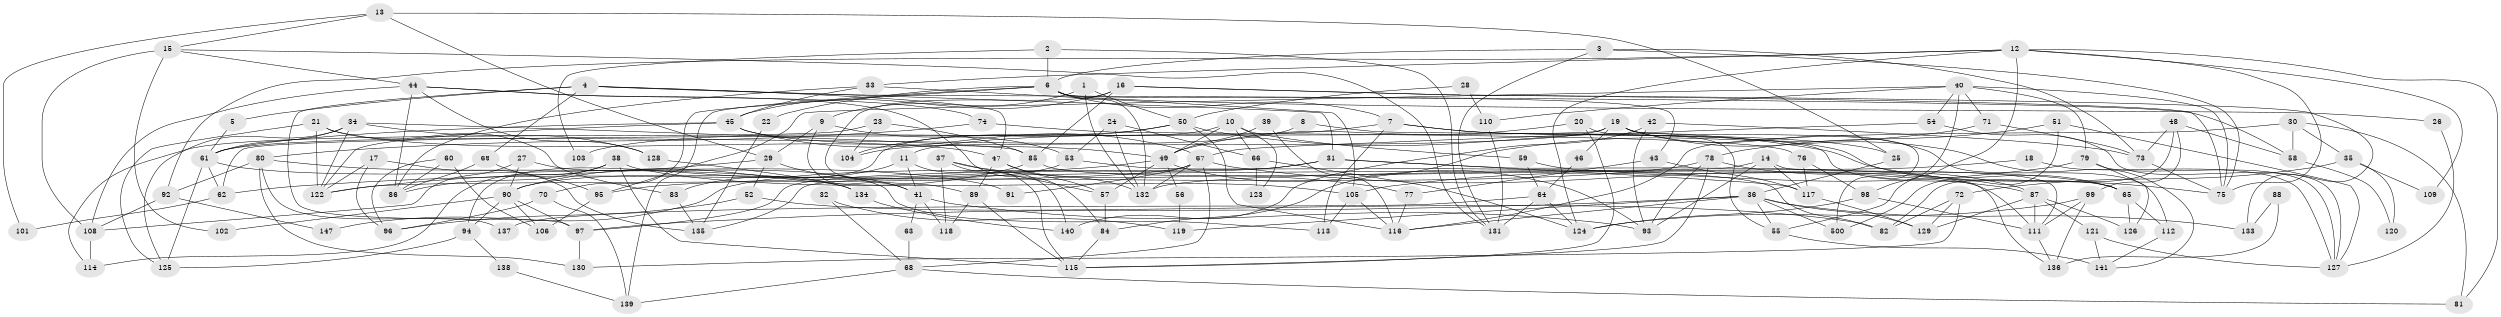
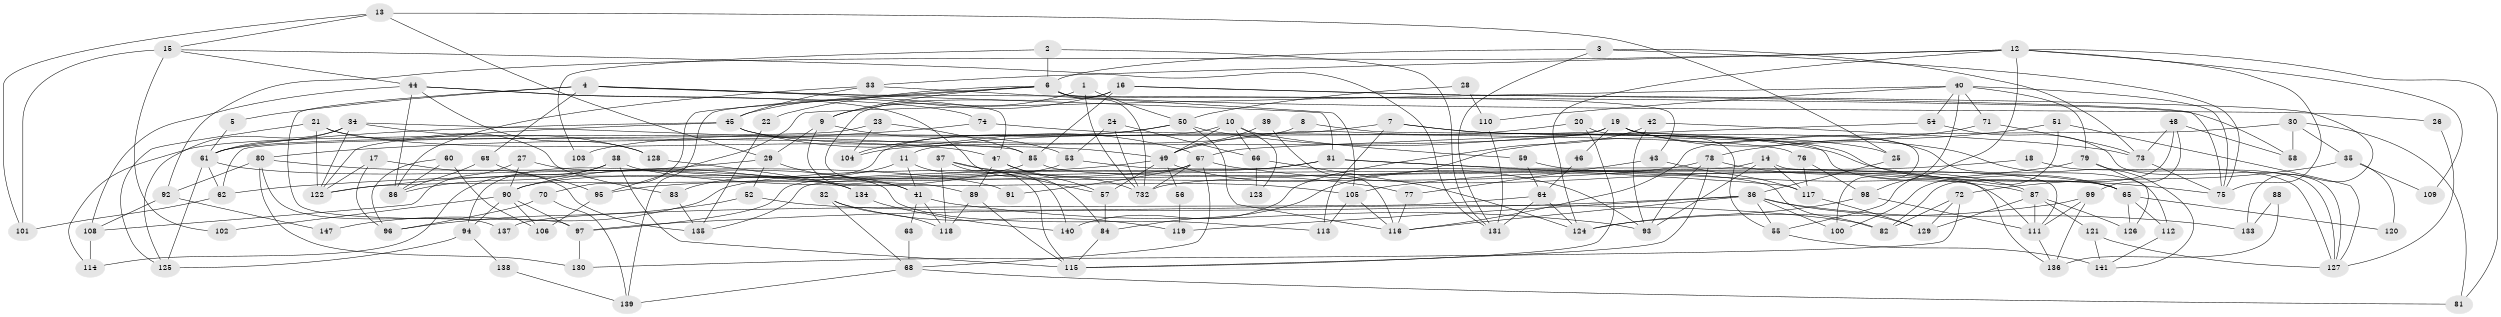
(1219, 105) -> (933, 96)
(45, 108) -> (33, 93)
(2358, 179) -> (2253, 213)
(1143, 195) -> (1143, 195)
none -> (885, 214)
(1838, 232) -> (1838, 232)
